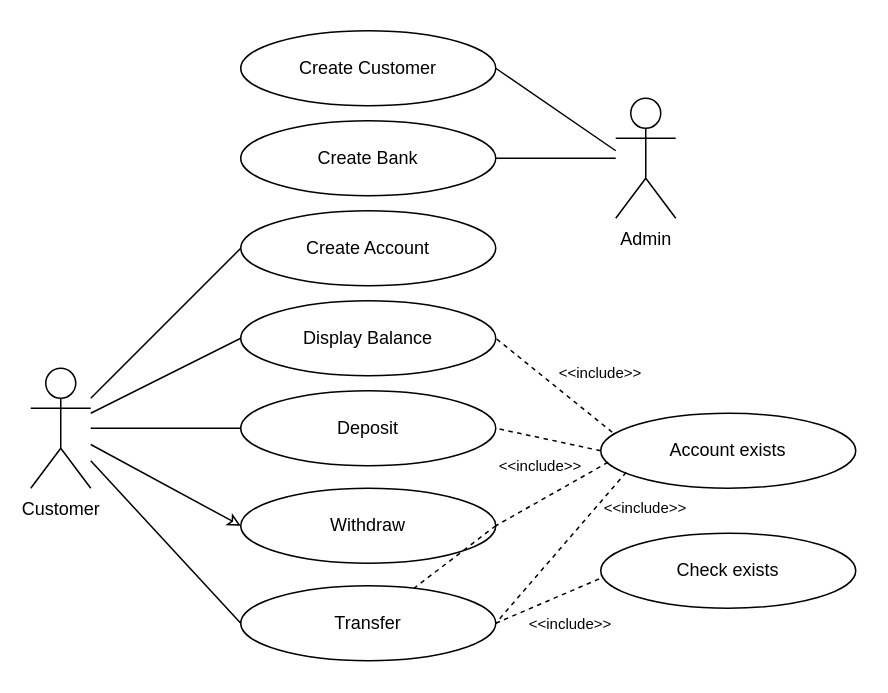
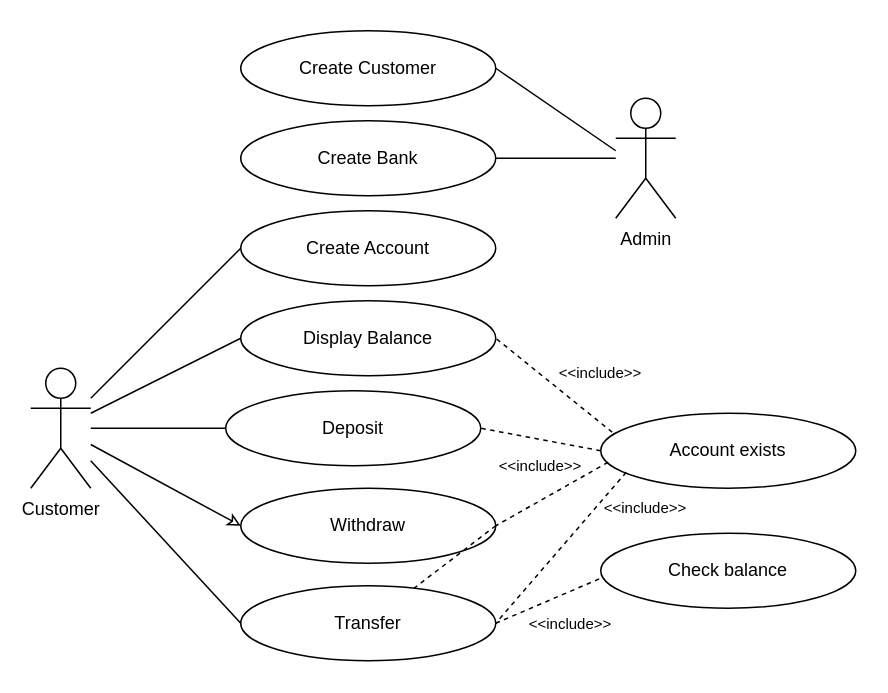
(368, 428) -> (353, 428)
(728, 571) -> (728, 571)
